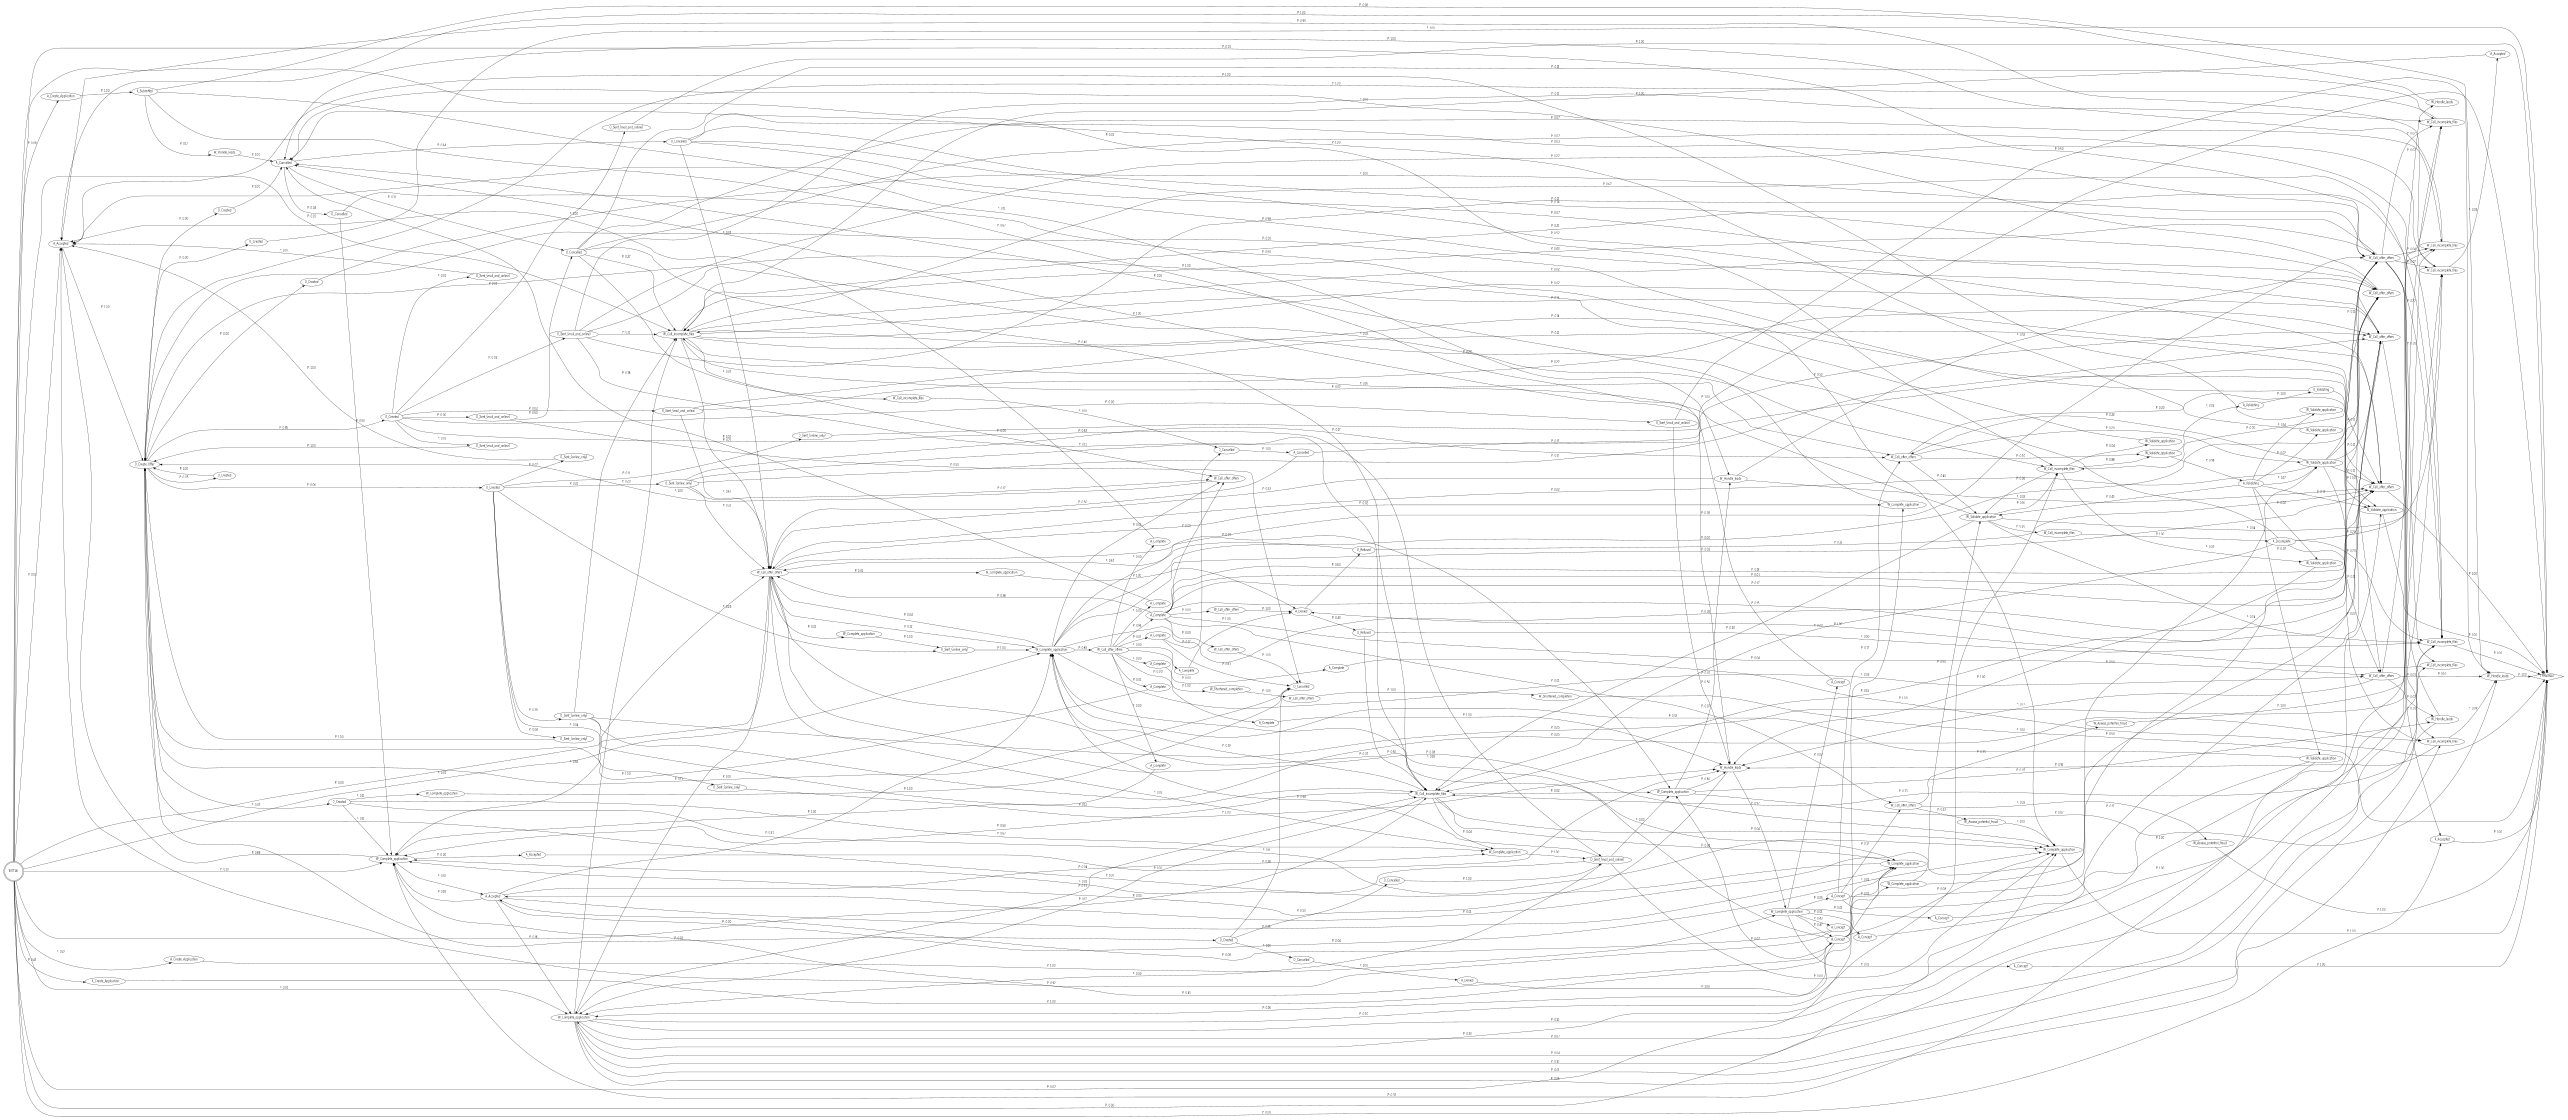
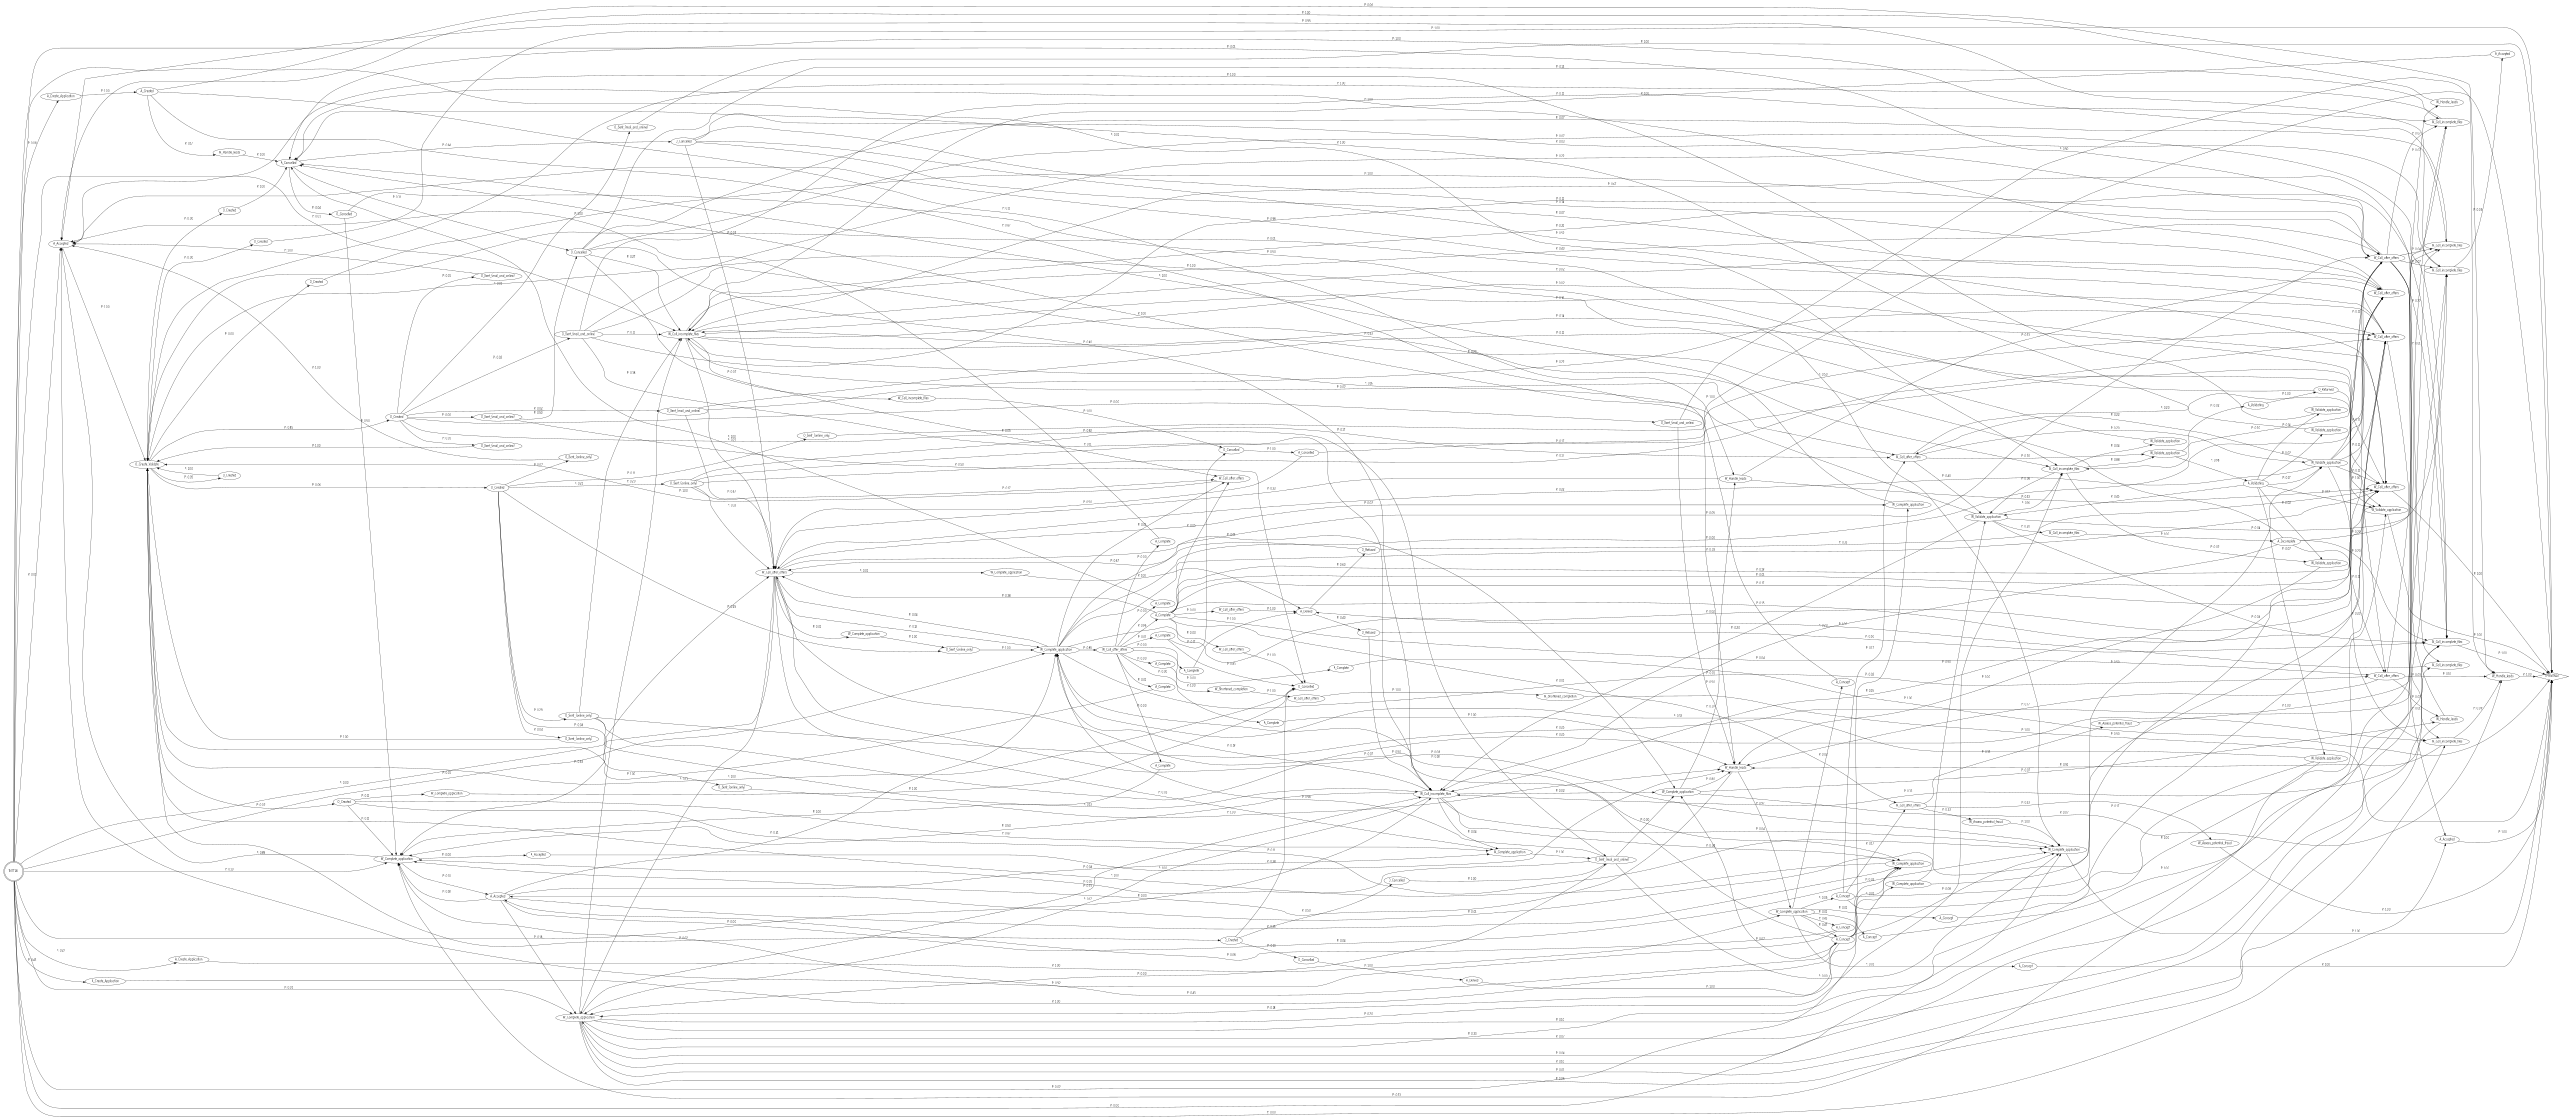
(145, 92) -> (147, 92)
(2321, 390) -> (2326, 390)
(145, 465) -> (147, 465)
